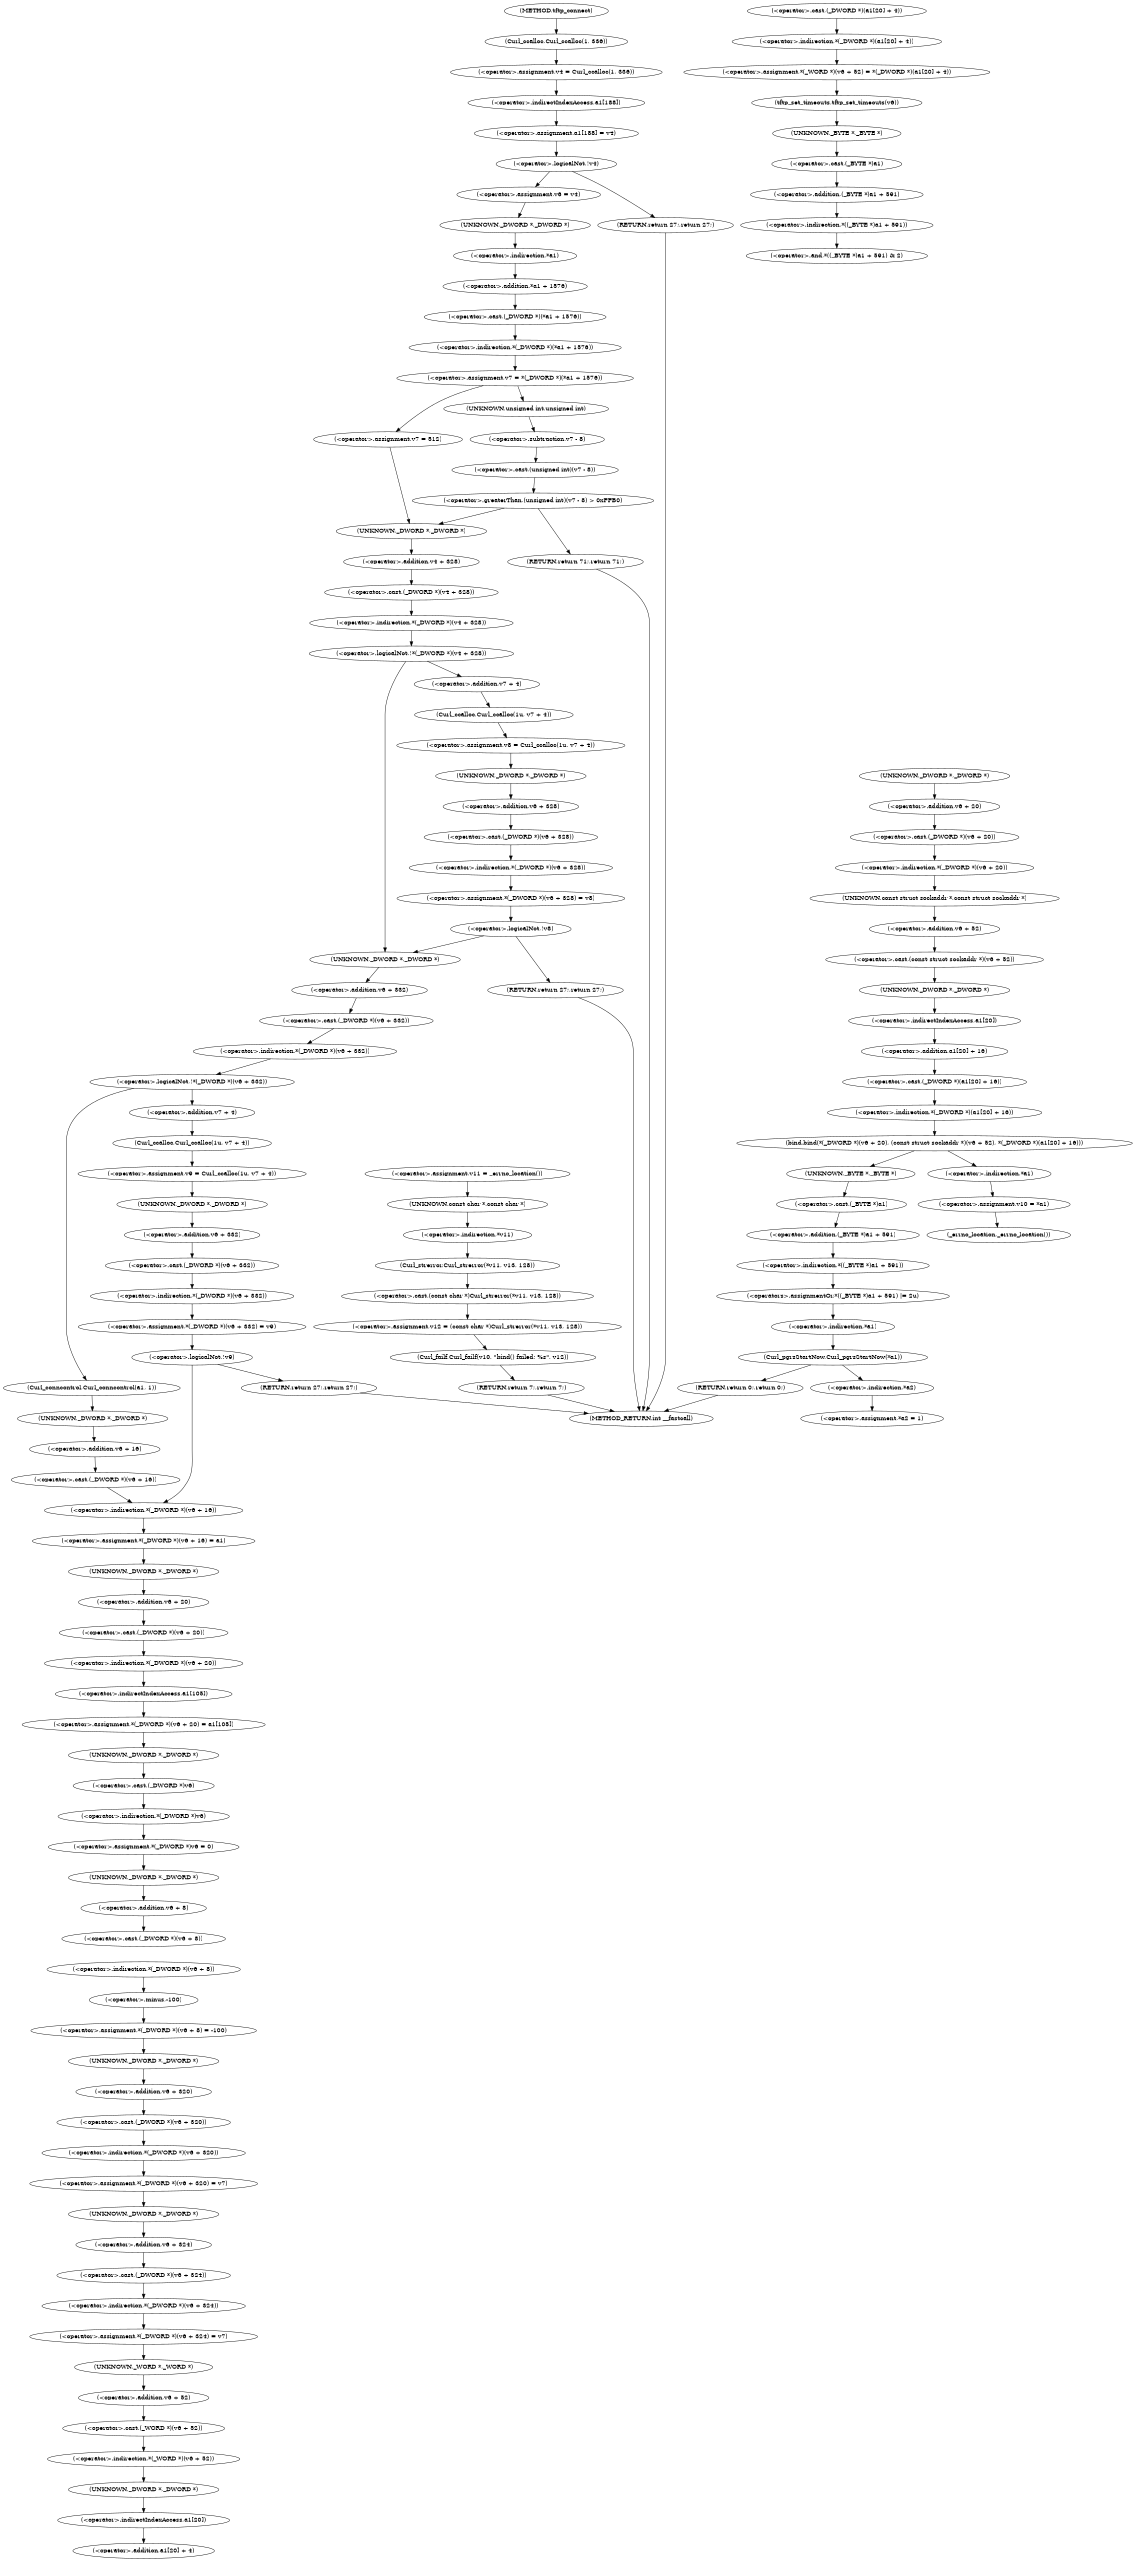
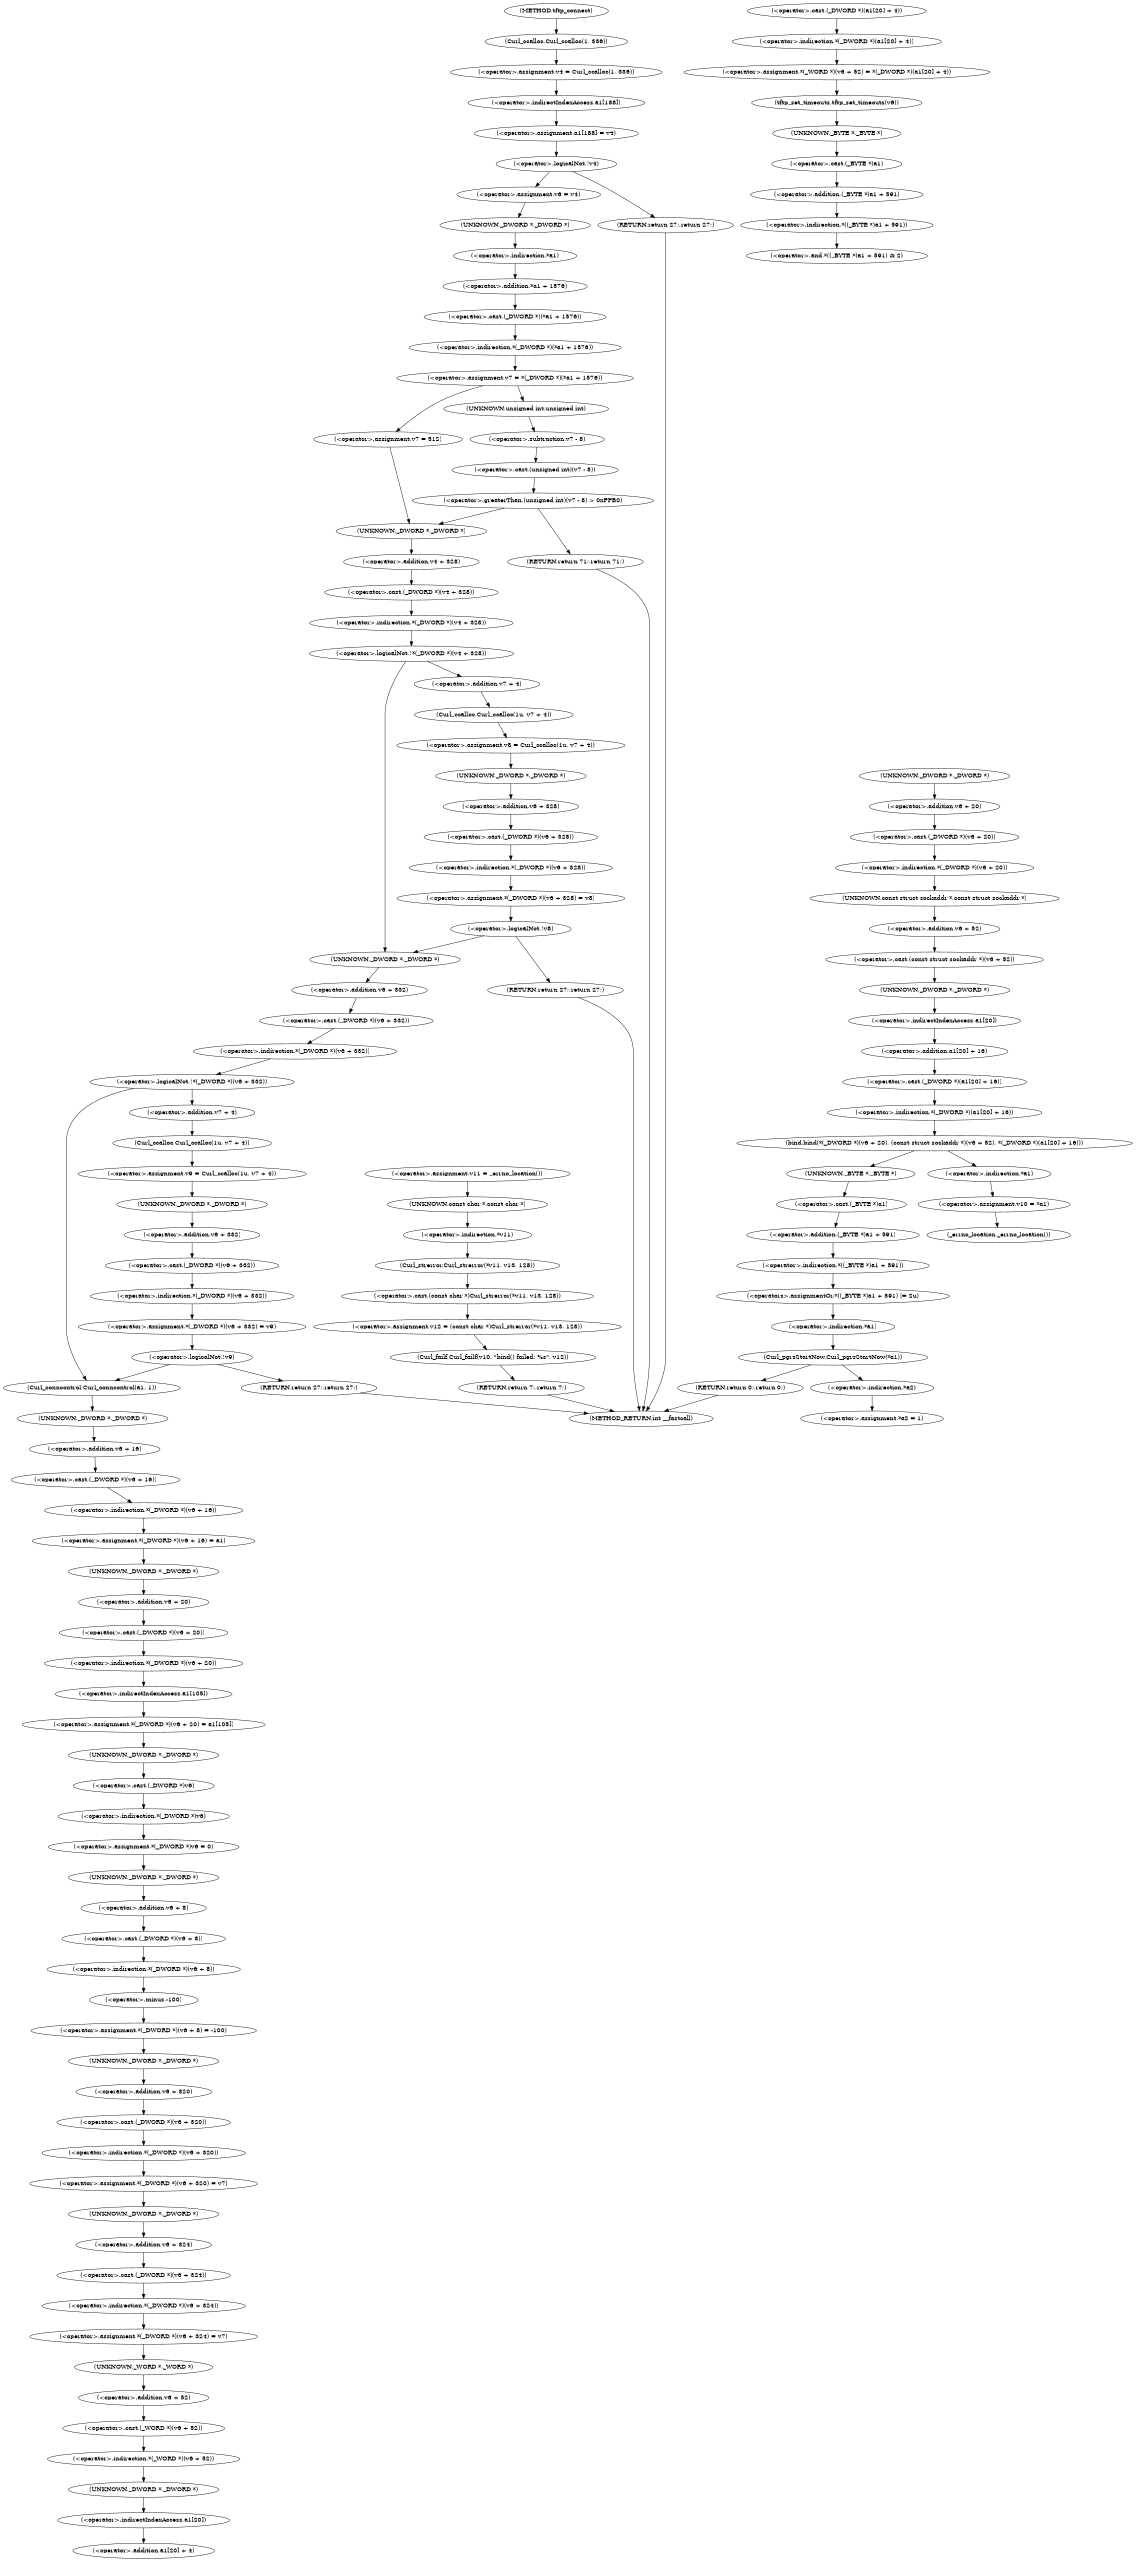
(192, 1438) -> (145, 1372)
none -> (144, 1952)
